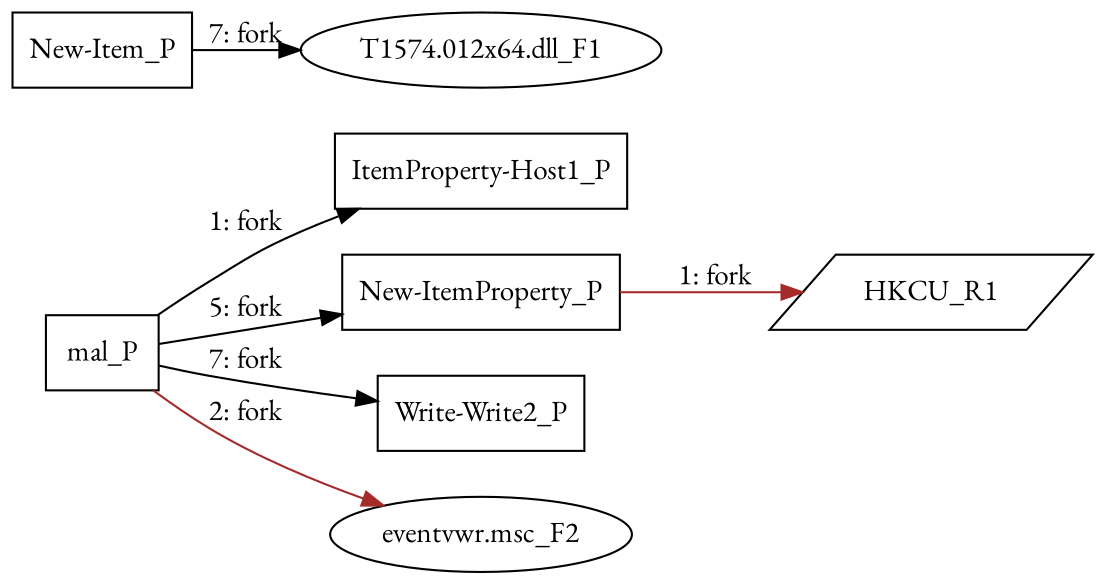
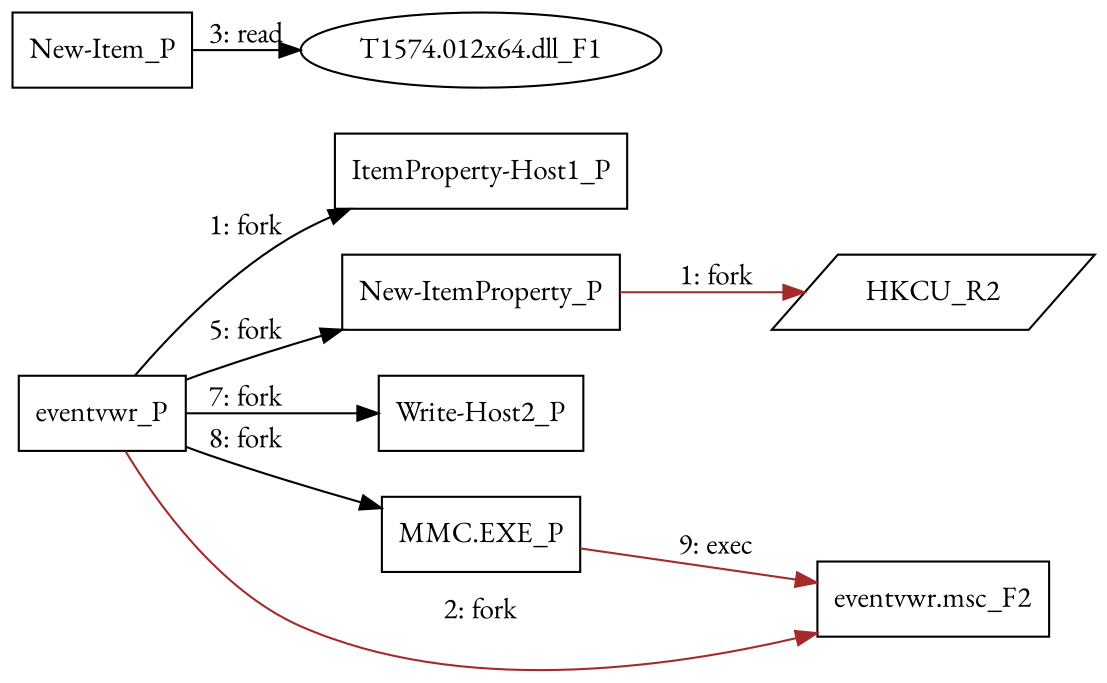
(246, 34) -> (246, 34)
(931, 292) -> (933, 292)
(102, 353) -> (102, 413)
(481, 413) -> (481, 413)
none -> (481, 534)
(481, 534) -> (933, 599)
